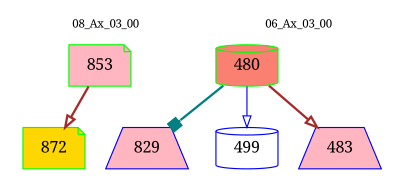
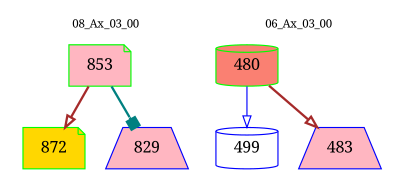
(202, 103) -> (121, 102)
